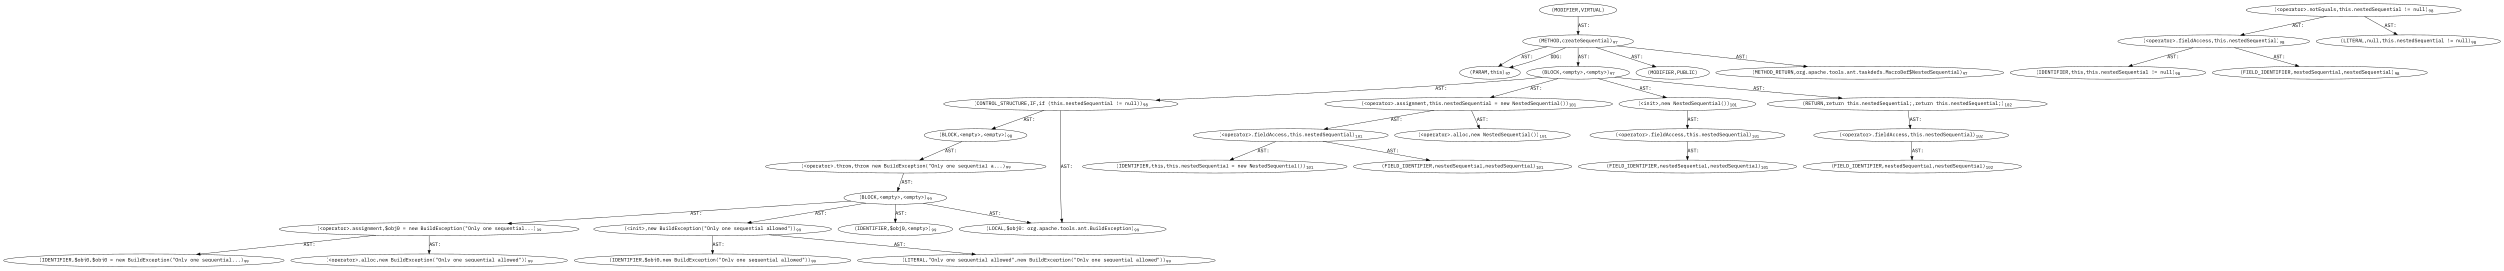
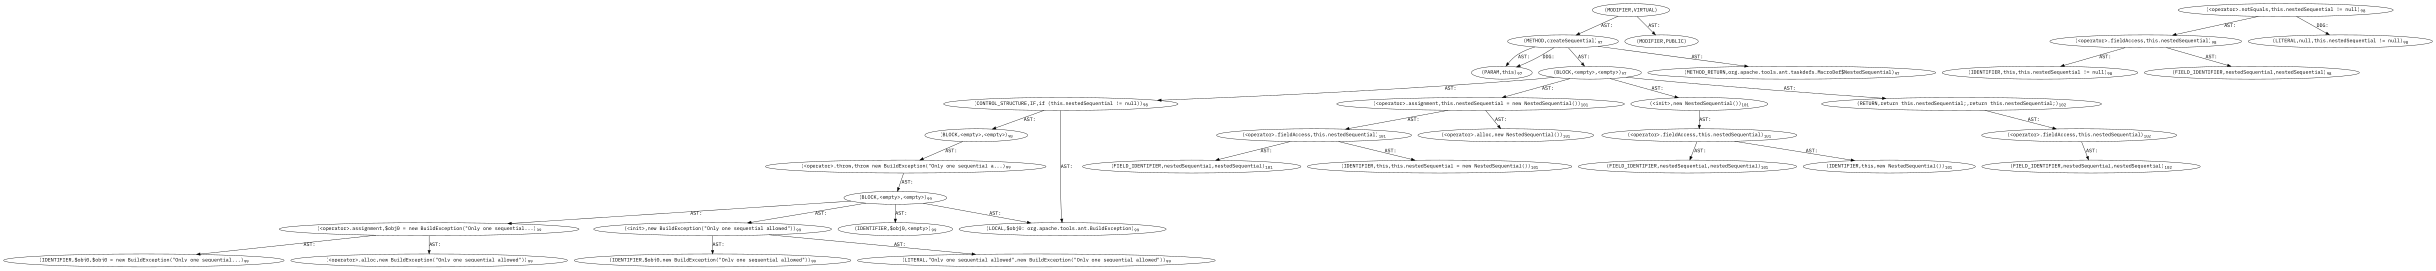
(2392, 26) -> (2324, 26)
(1624, 57) -> (1645, 24)
none -> (1889, 167)
